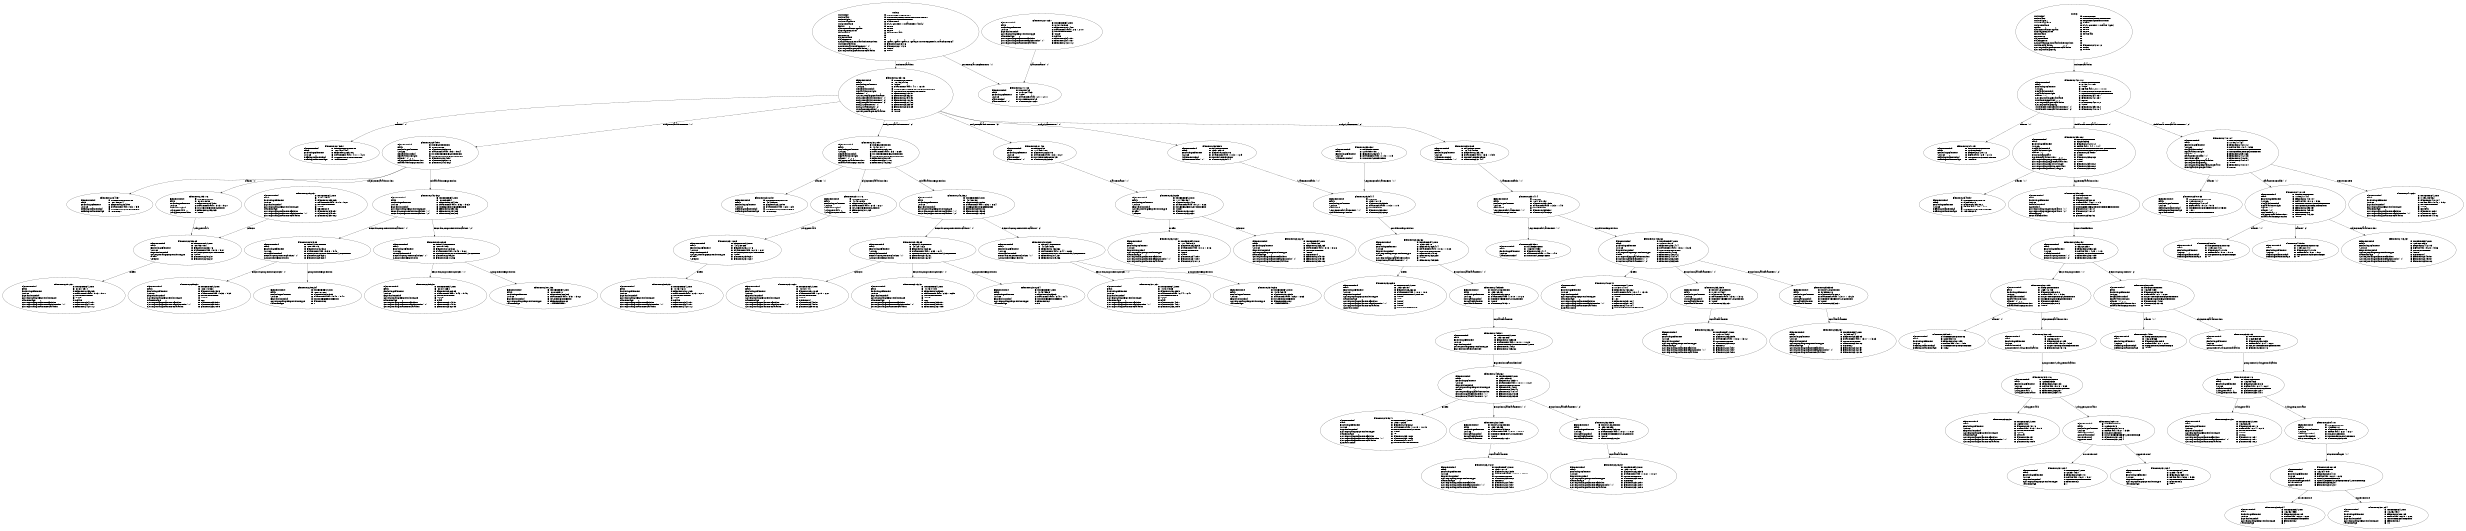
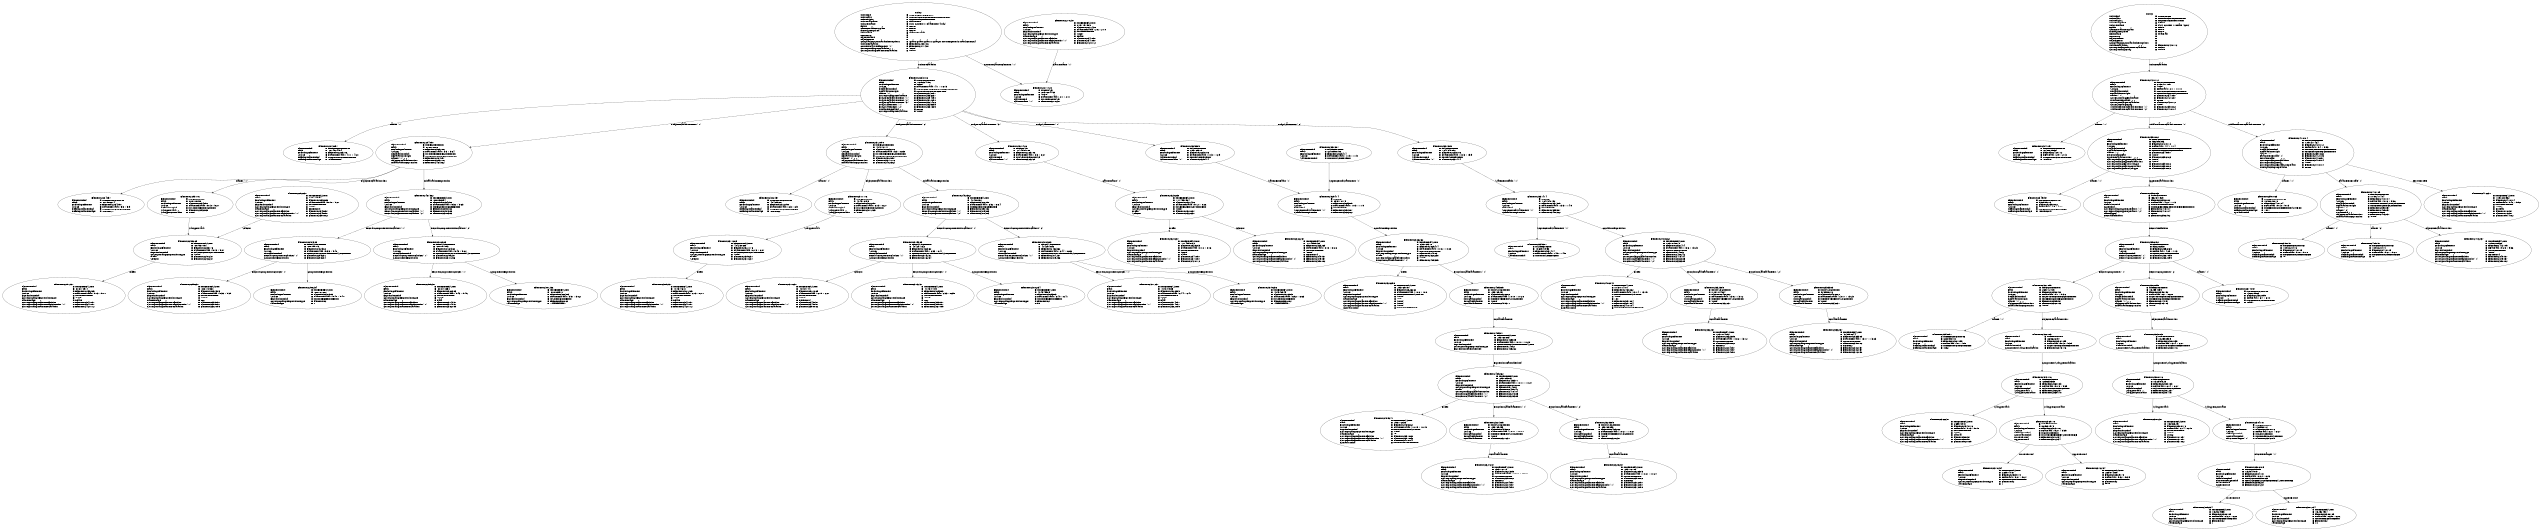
(910, 91) -> (931, 91)
(2144, 320) -> (2198, 273)
